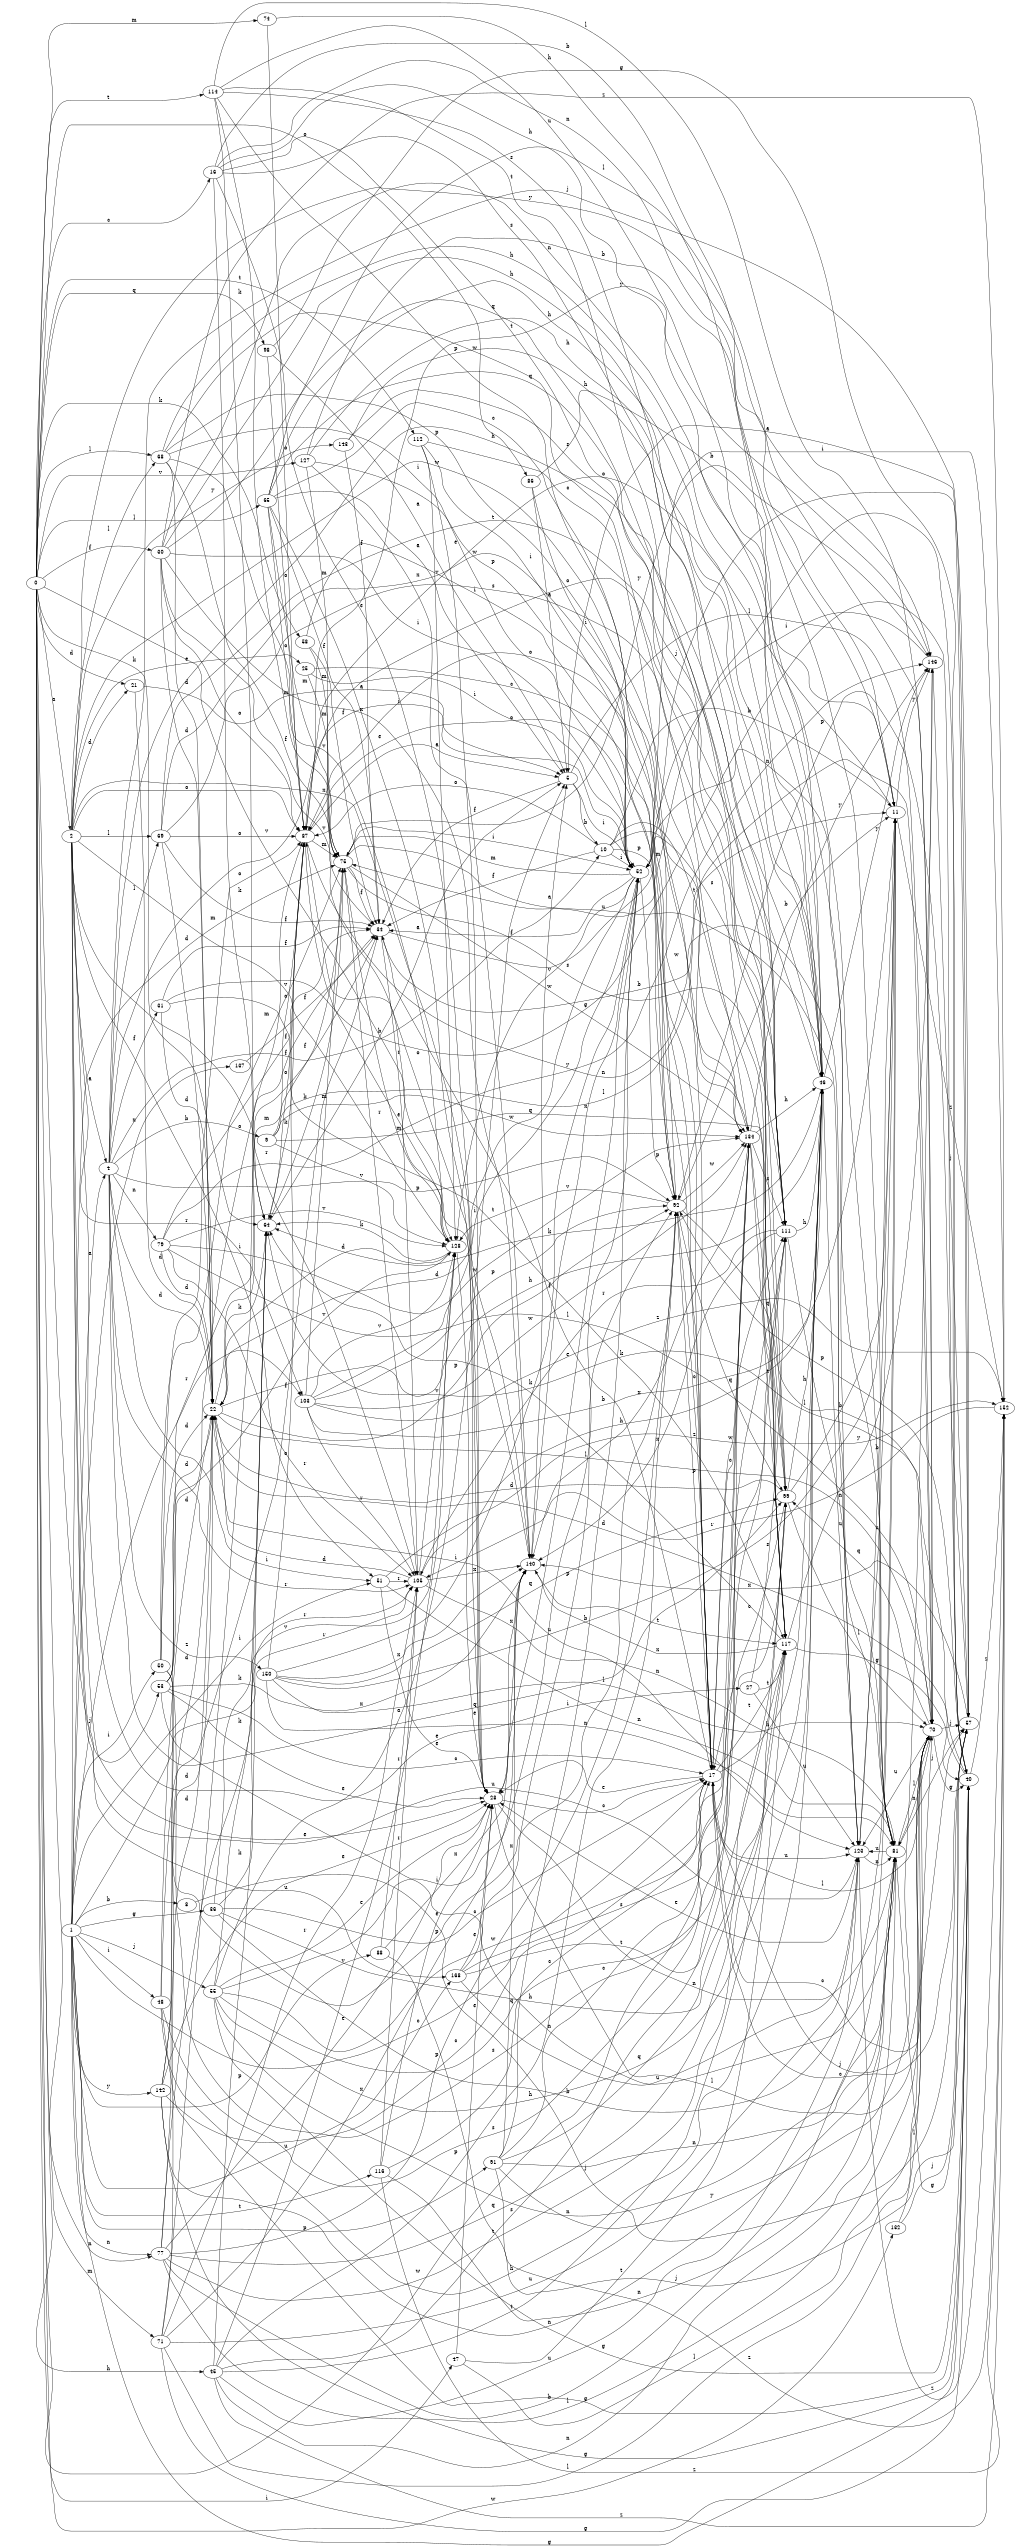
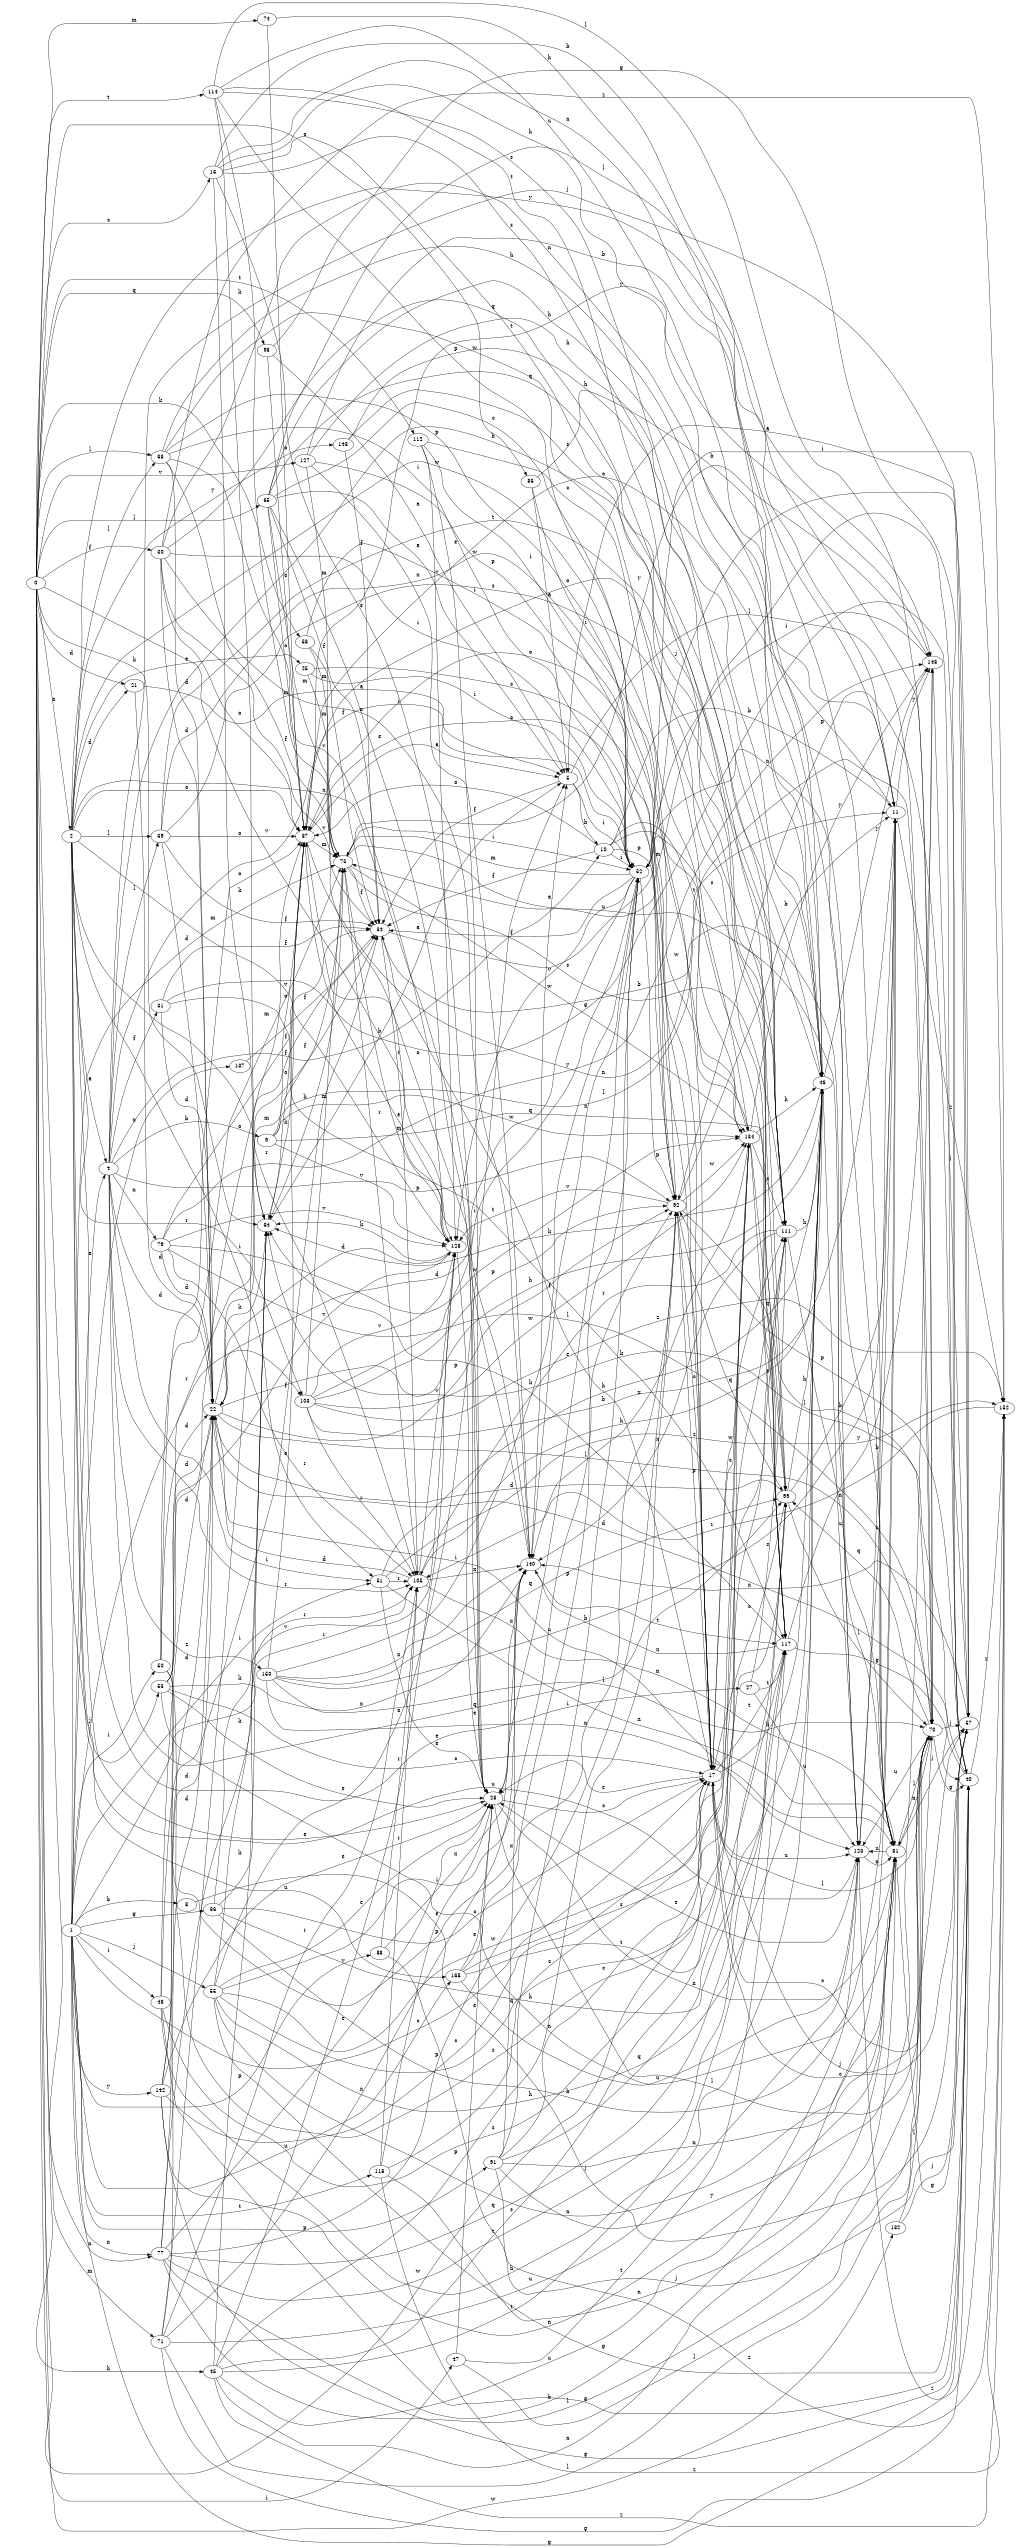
(631, 386) -> (646, 1379)
